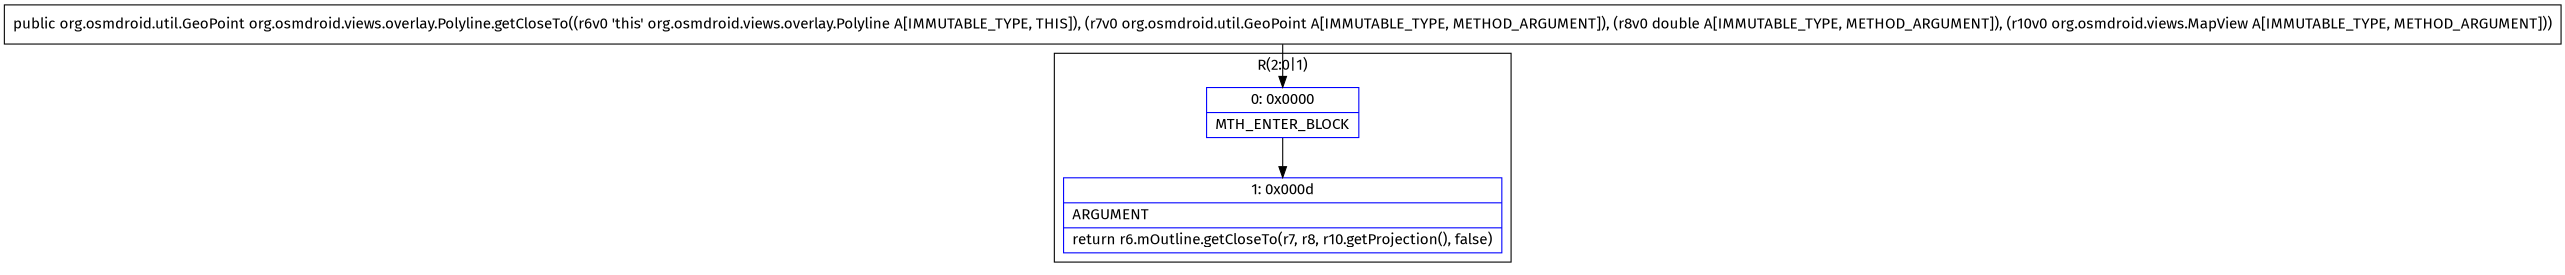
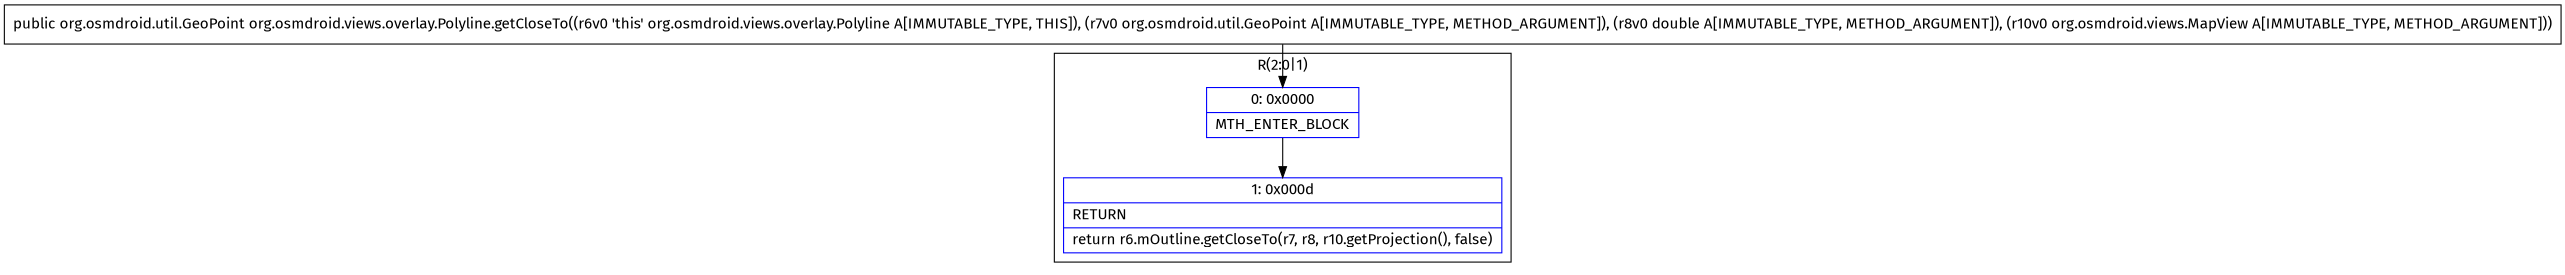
(1111, 215) -> (1100, 215)
